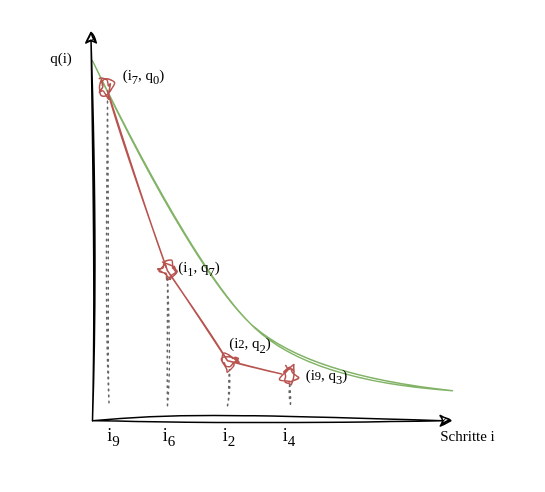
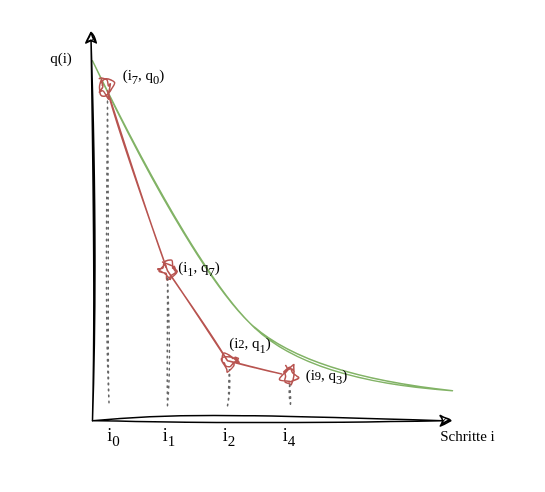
(251, 346) -> (251, 346)
(114, 437) -> (114, 437)
(170, 437) -> (170, 437)
